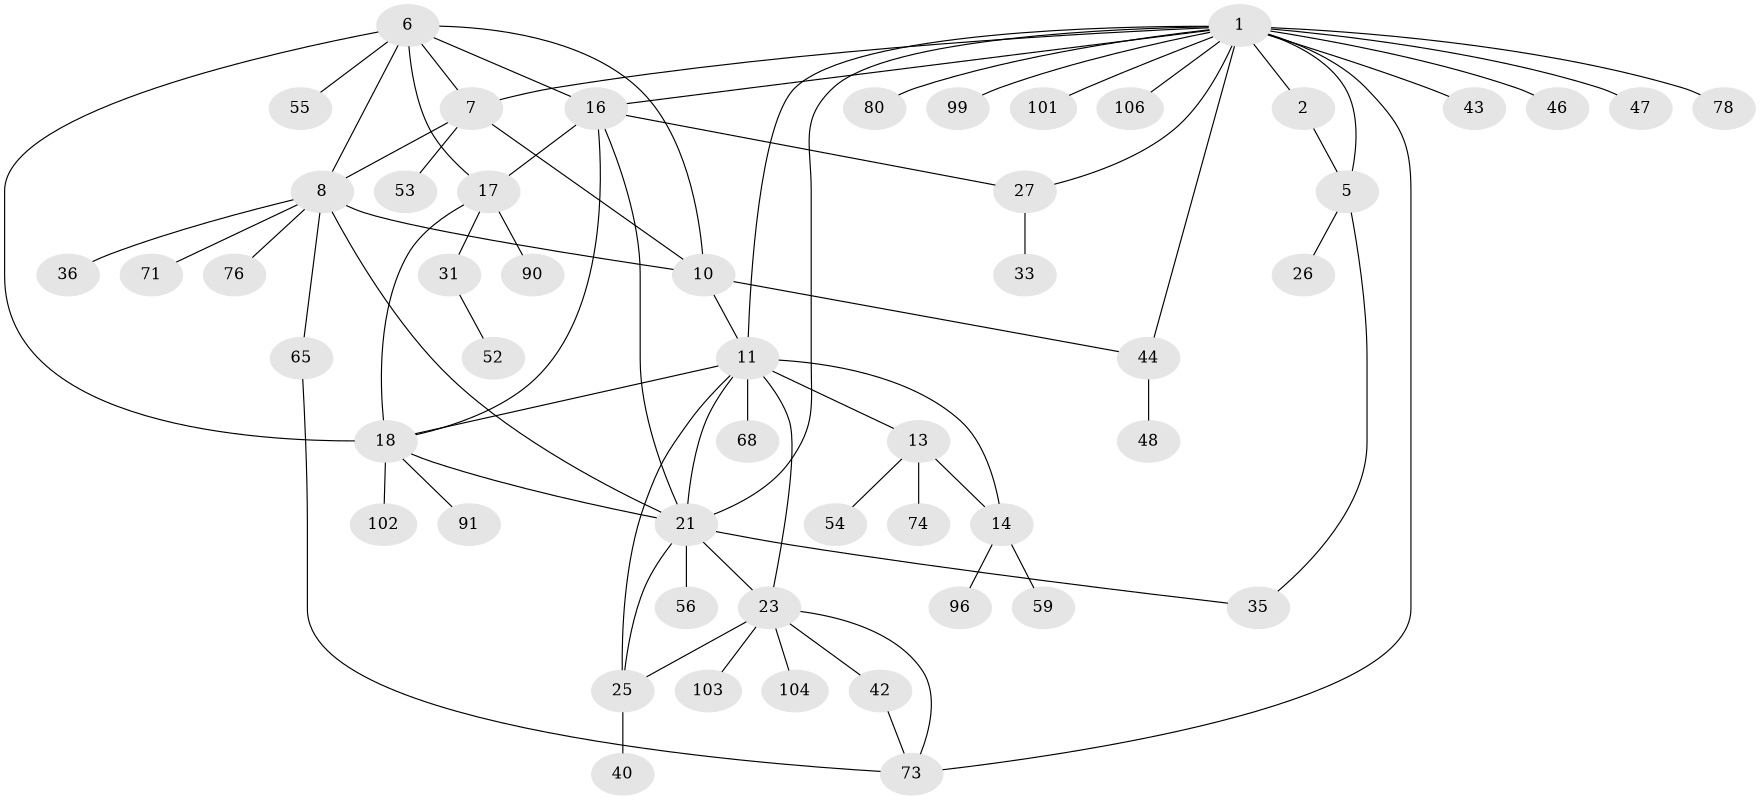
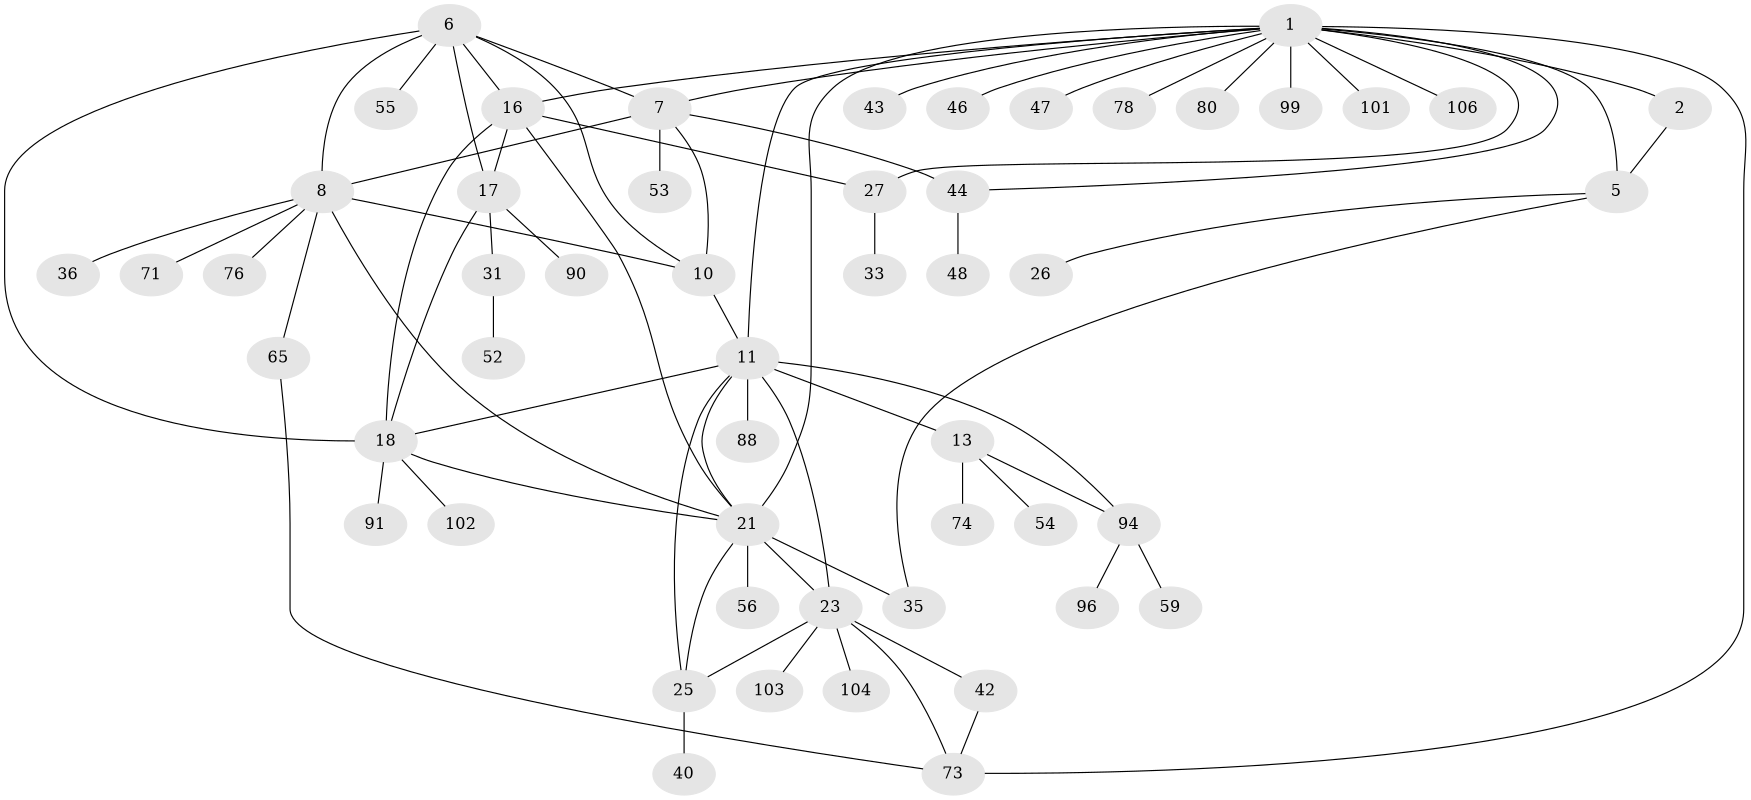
(926, 317) -> (820, 143)
(748, 441) -> (748, 441)
(1002, 525) -> (1129, 525)
